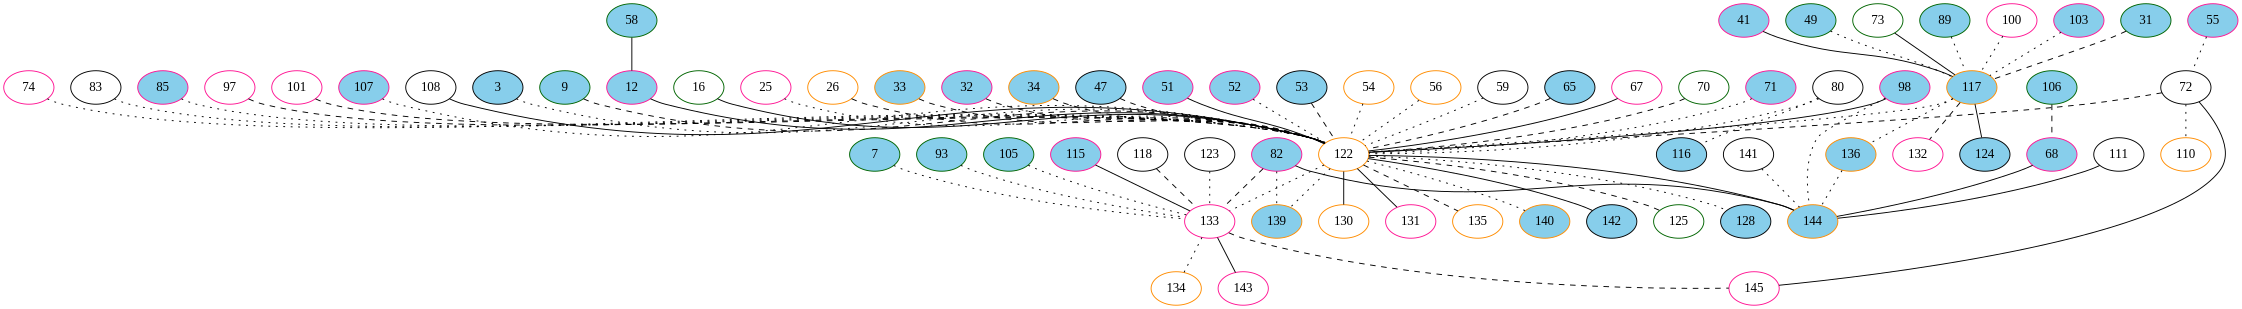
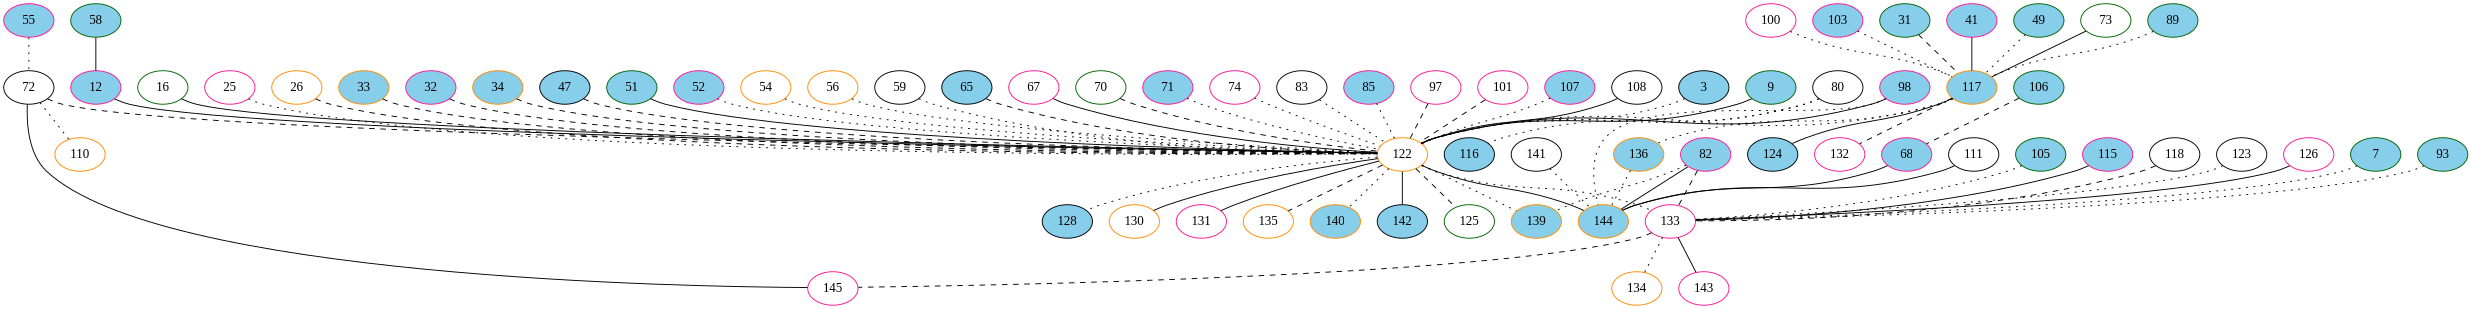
(1168, 87) -> (632, 87)
(1302, 87) -> none
(954, 121) -> (1587, 121)
none -> (2309, 154)
